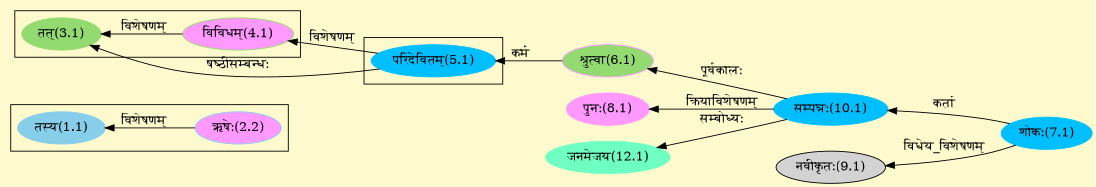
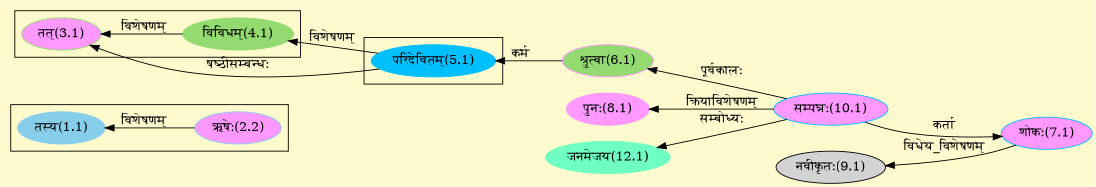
(61, 34) -> (61, 34)
(238, 34) -> (238, 34)
(831, 109) -> (831, 109)
(954, 115) -> (928, 135)
(1047, 133) -> (1047, 133)
